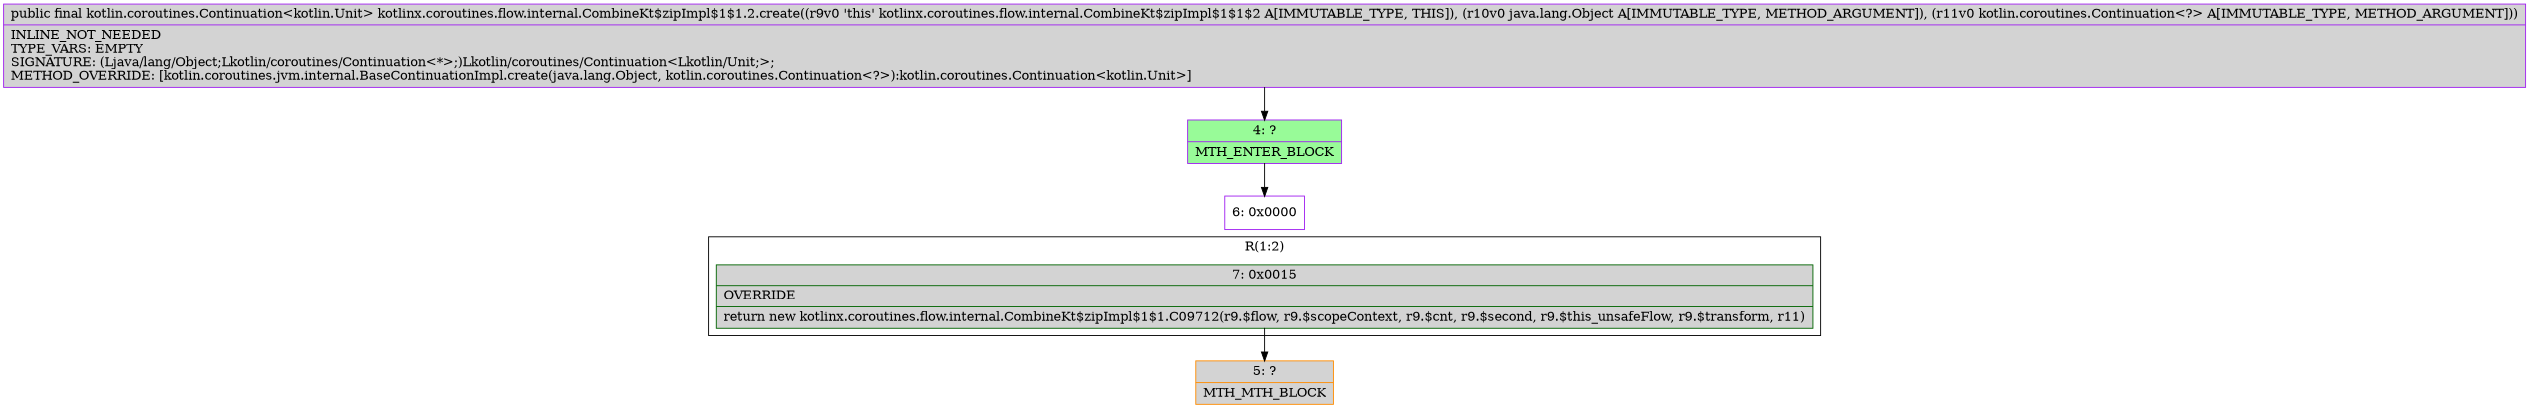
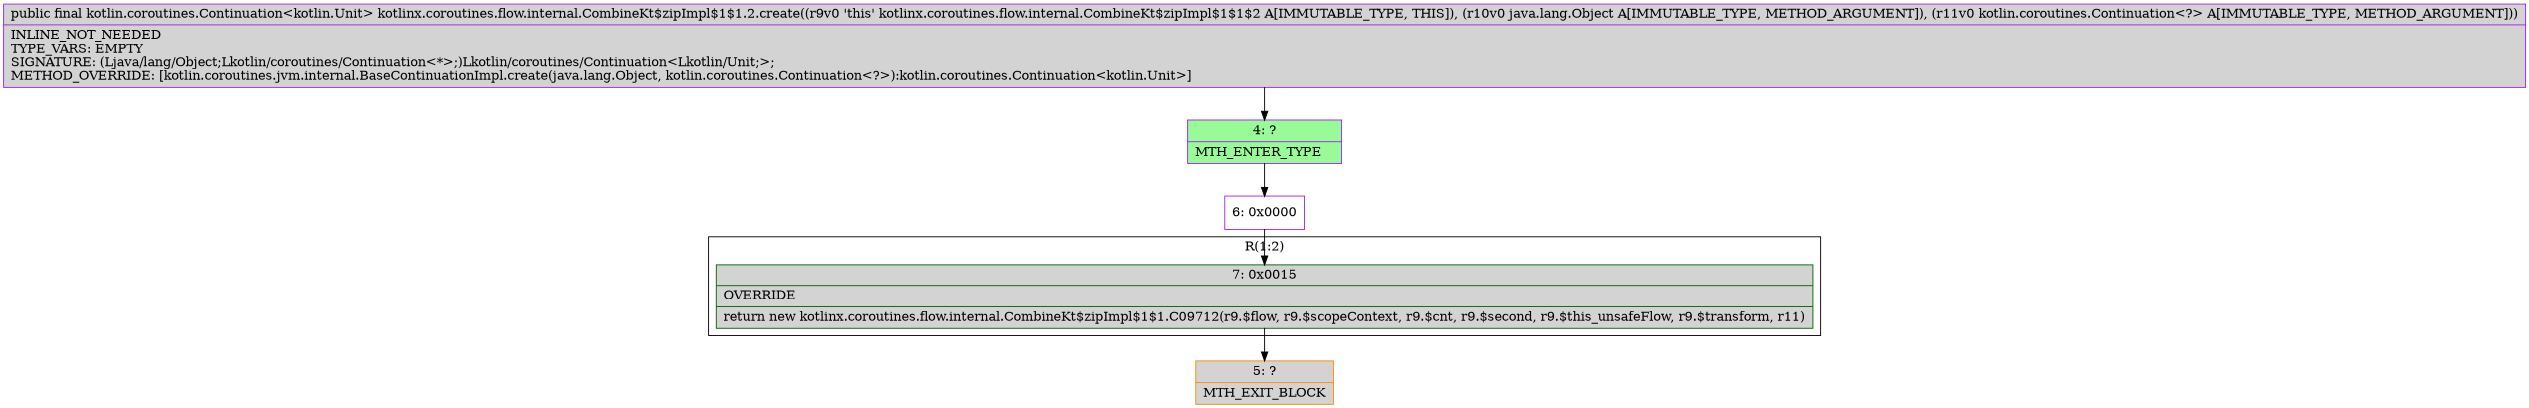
(1265, 152) -> (1258, 152)
none -> (1265, 243)
(1265, 393) -> (1265, 393)
